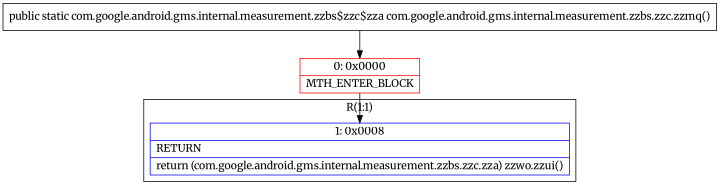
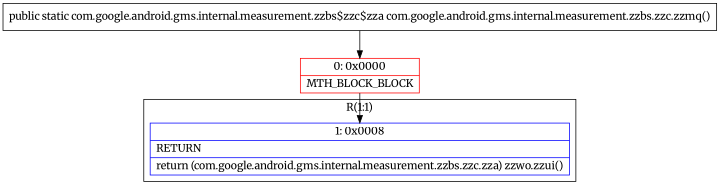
(360, 84) -> (360, 84)
